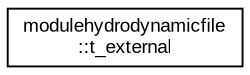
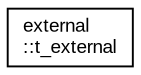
(125, 38) -> (70, 38)
